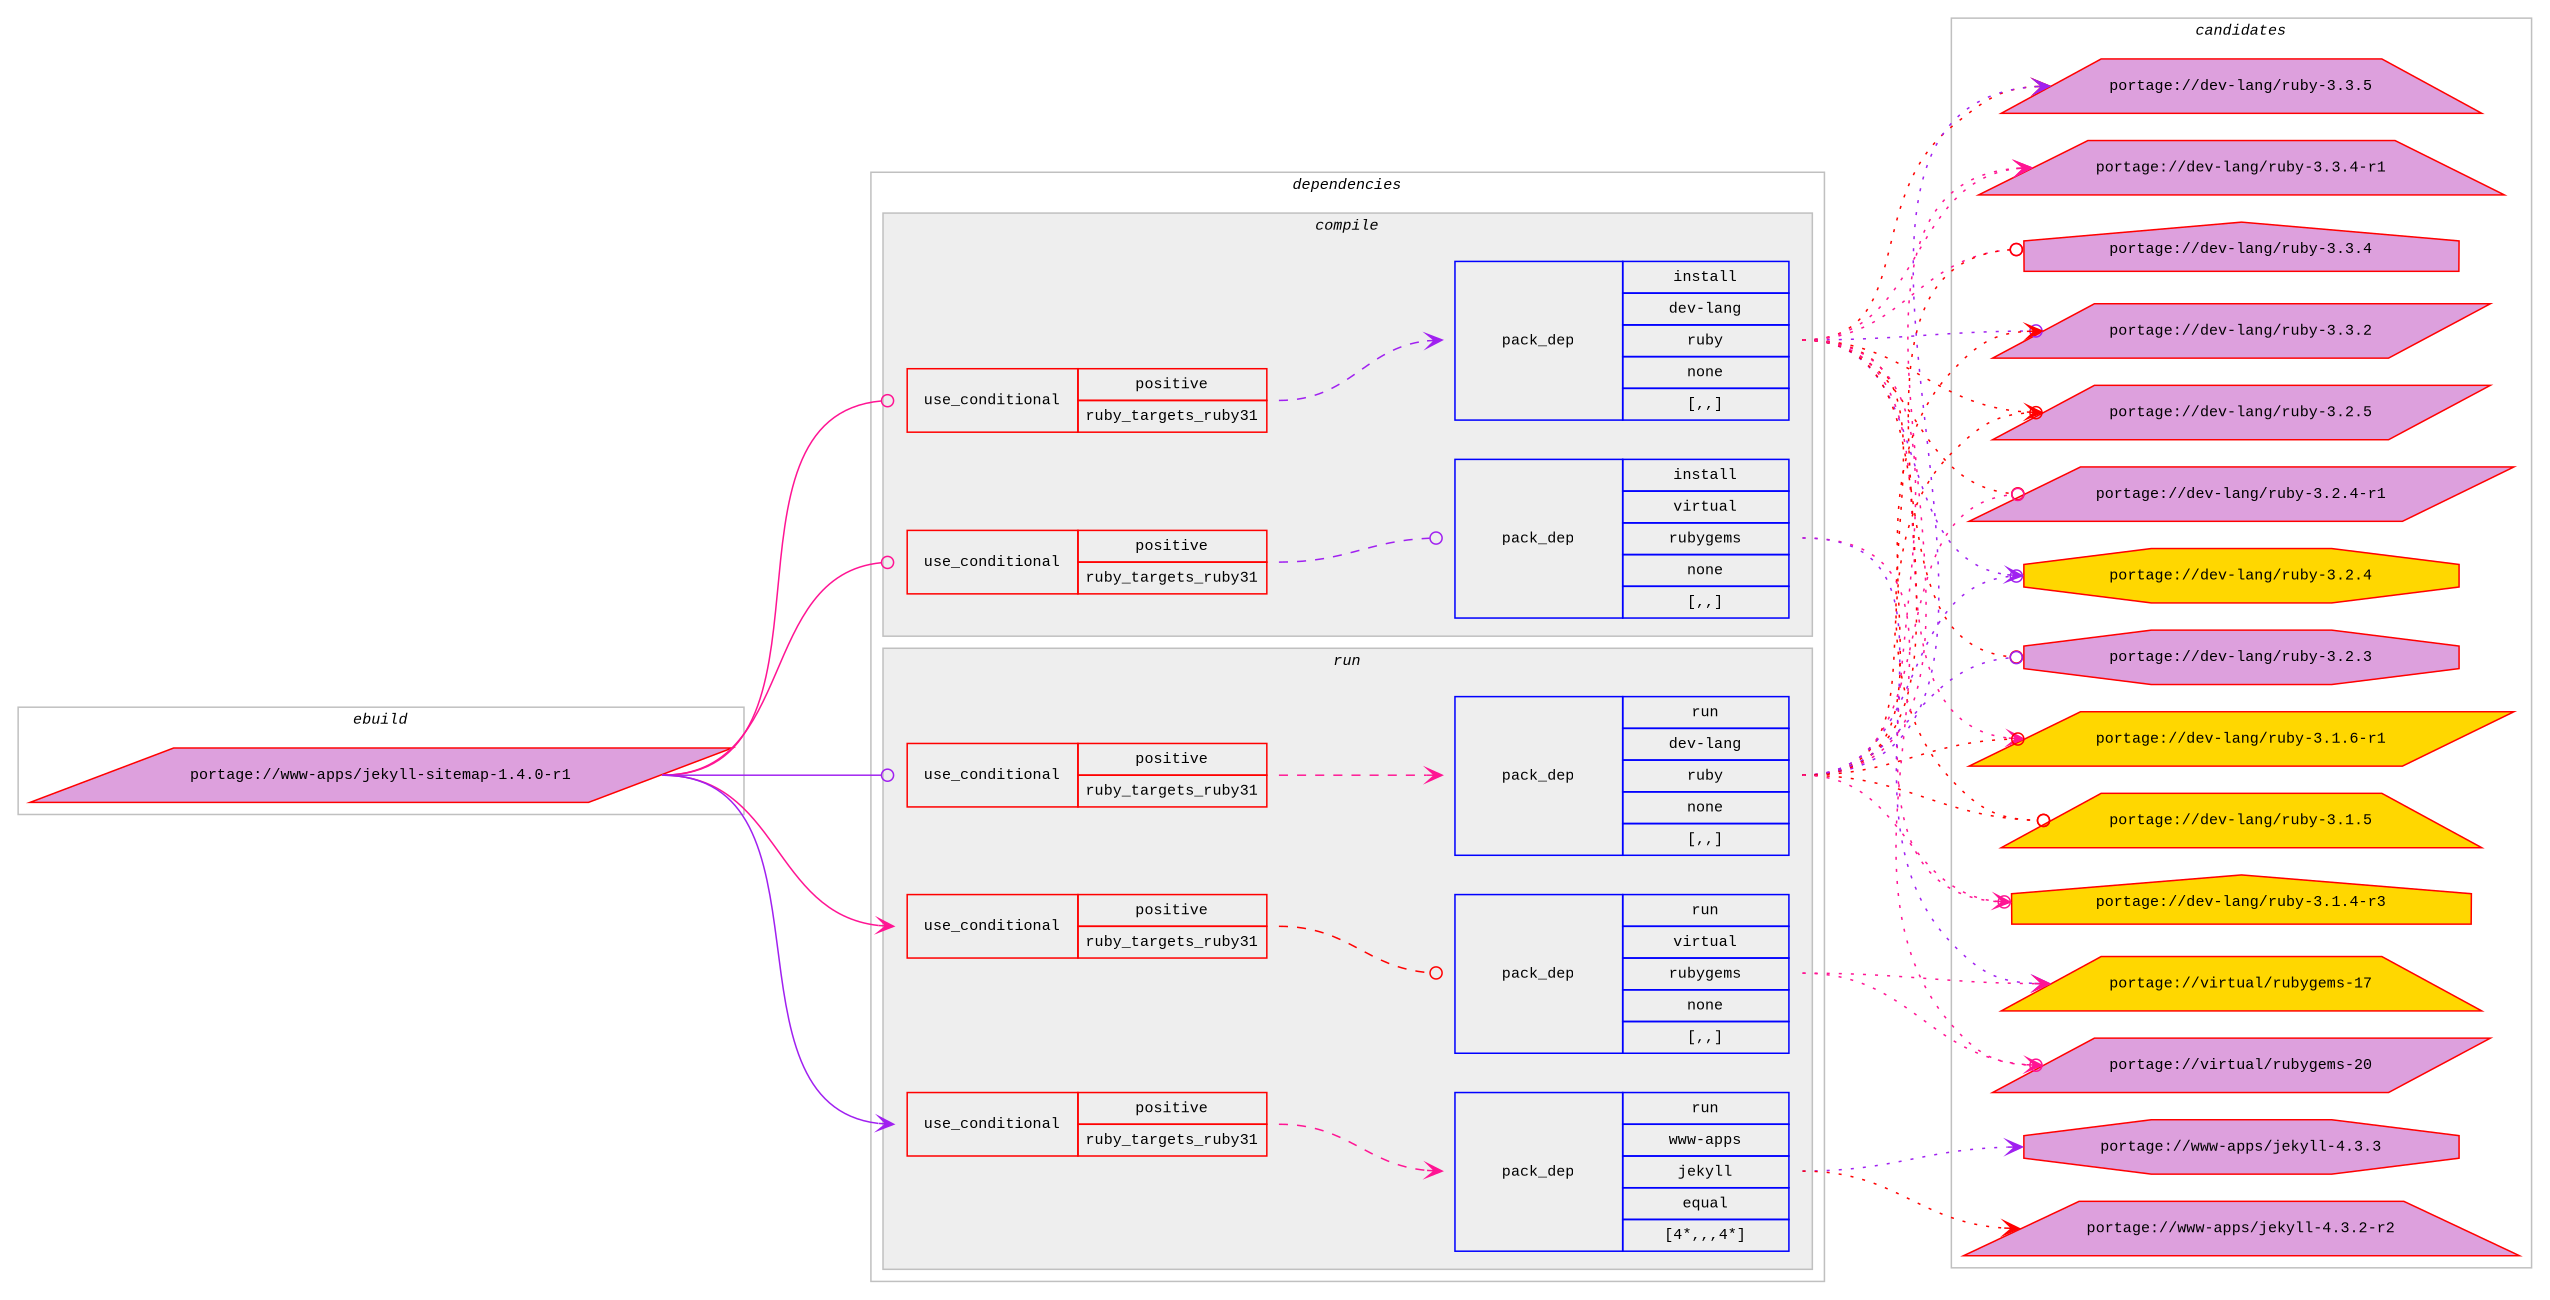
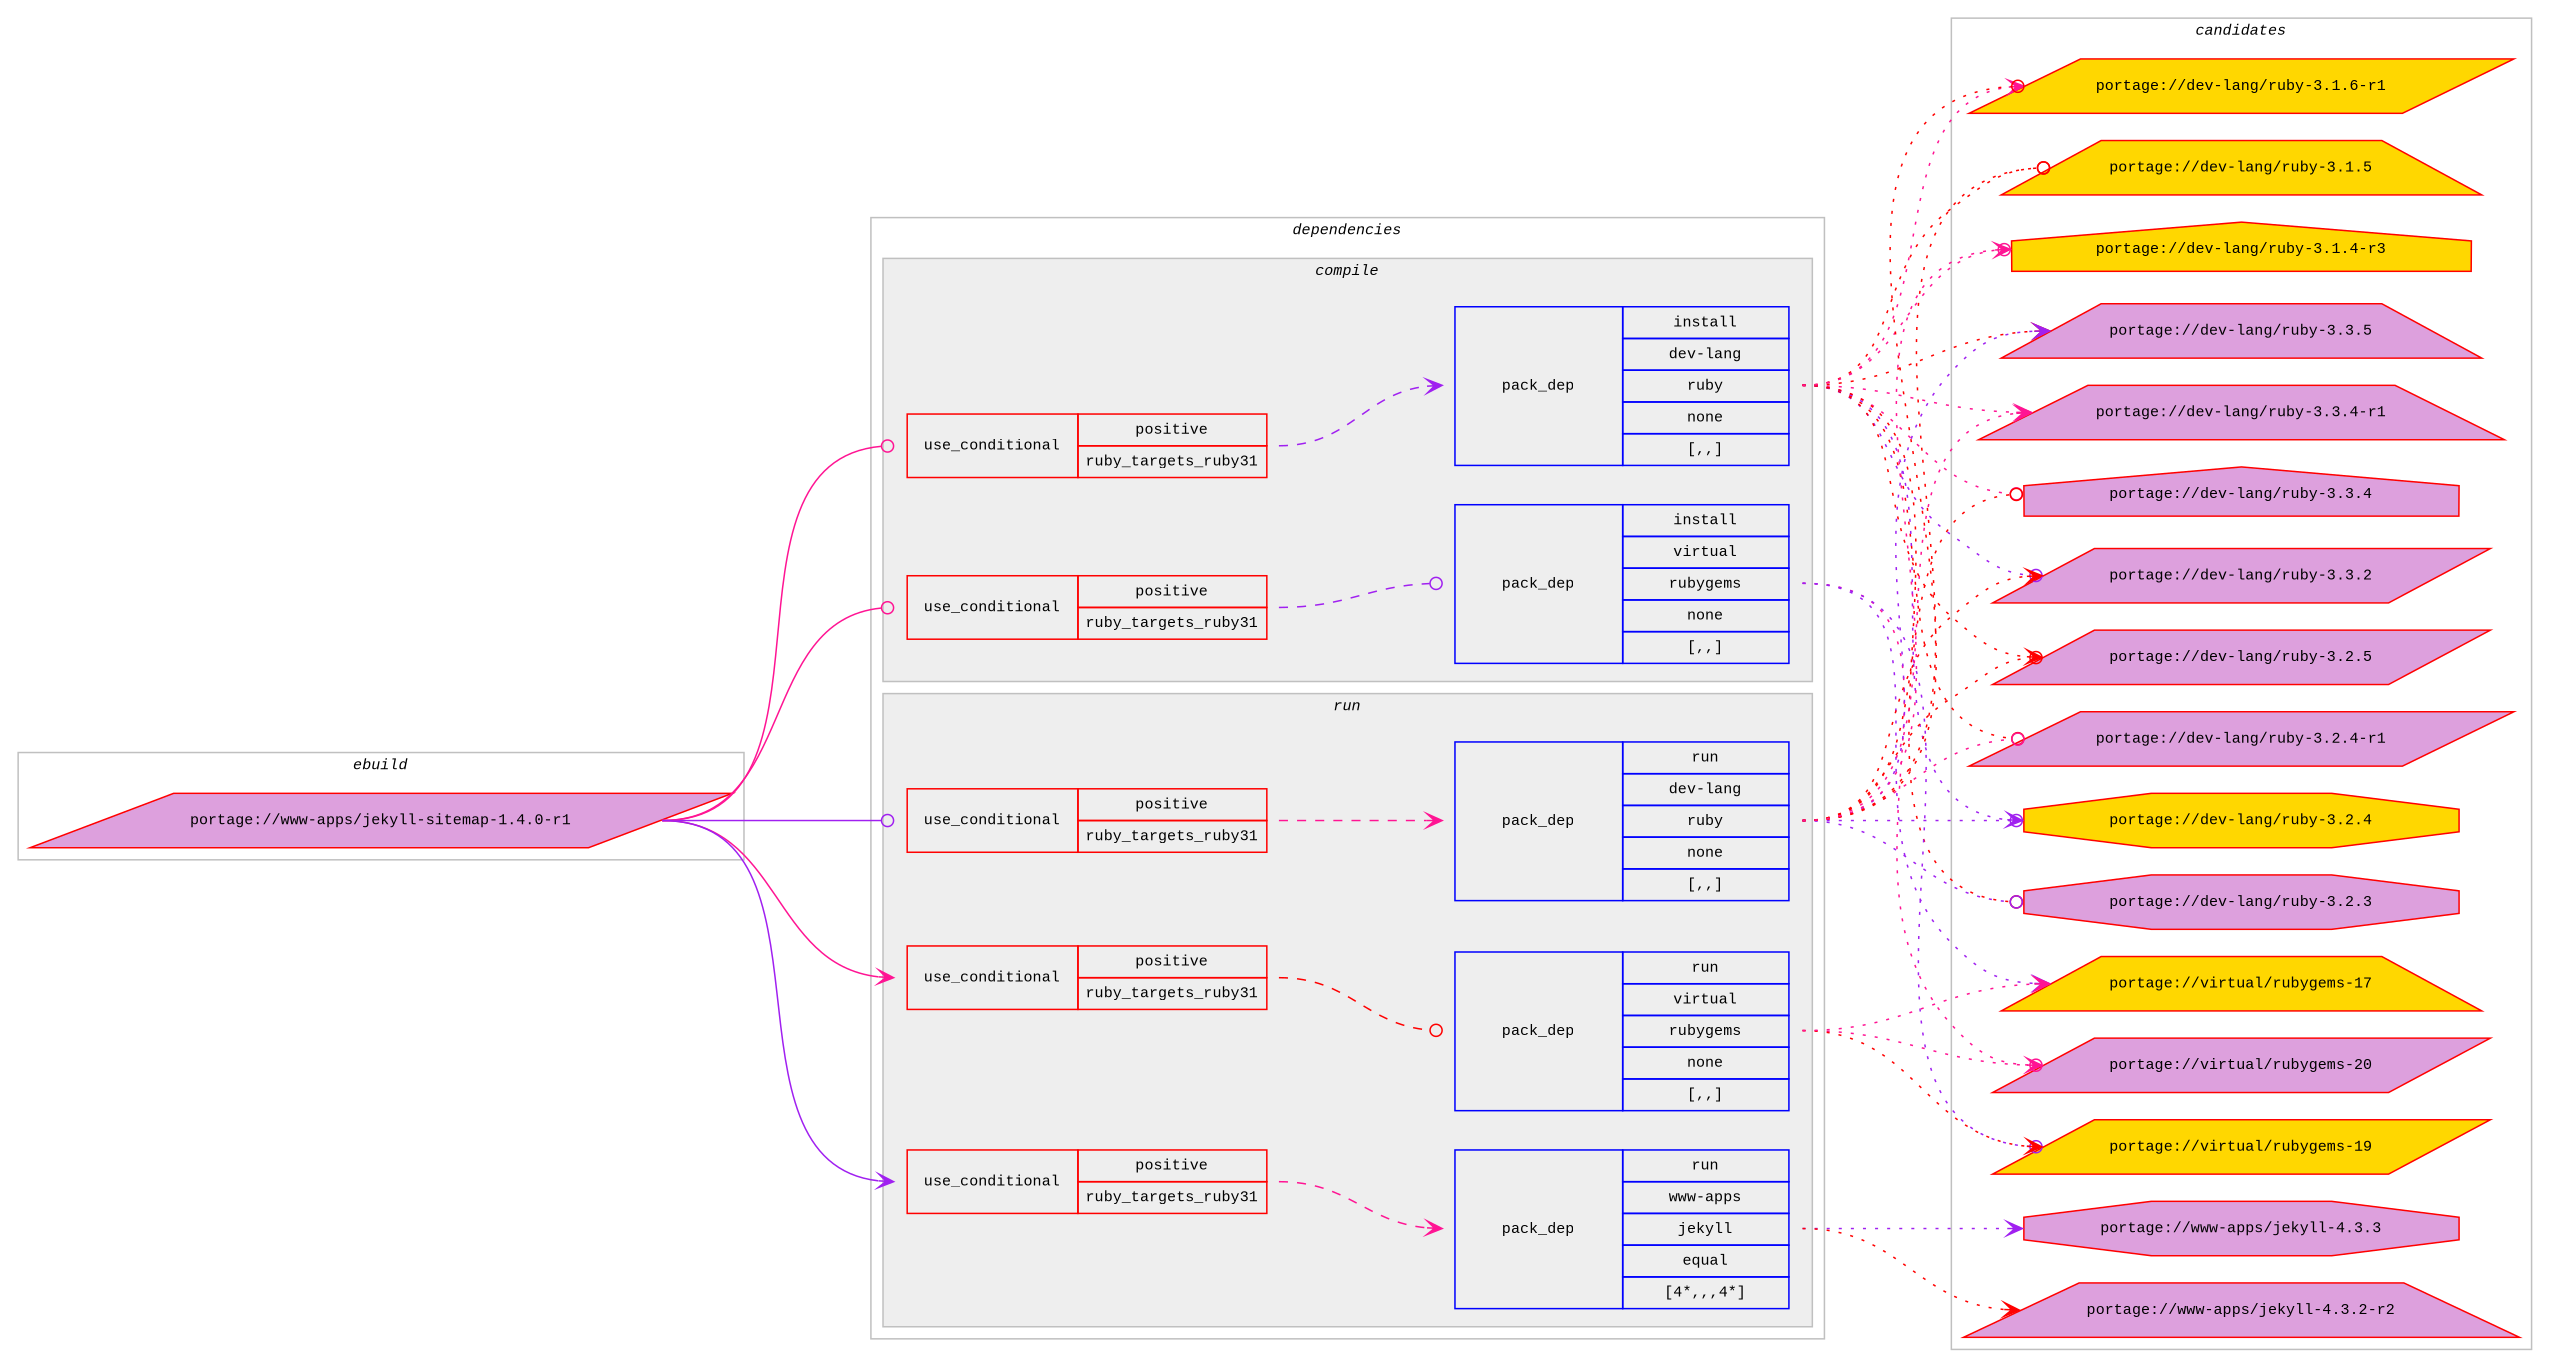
none -> (2241, 1147)
